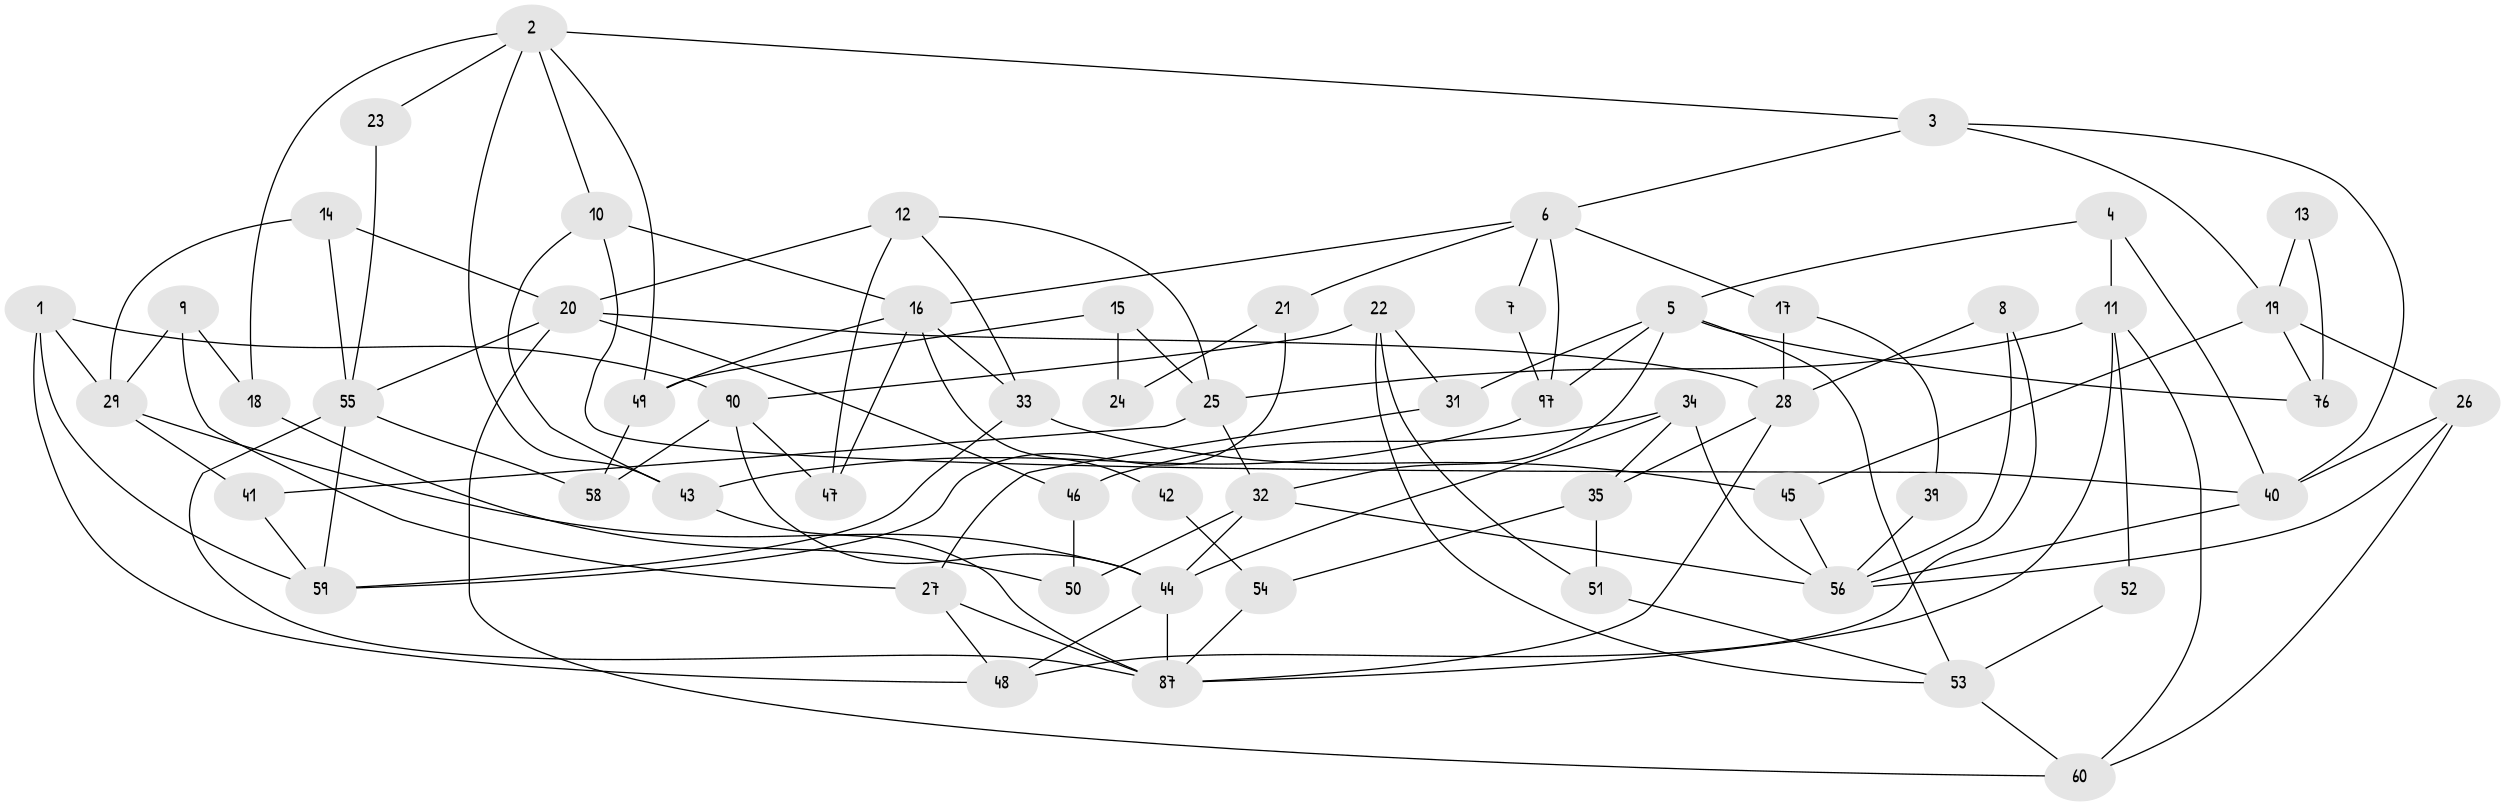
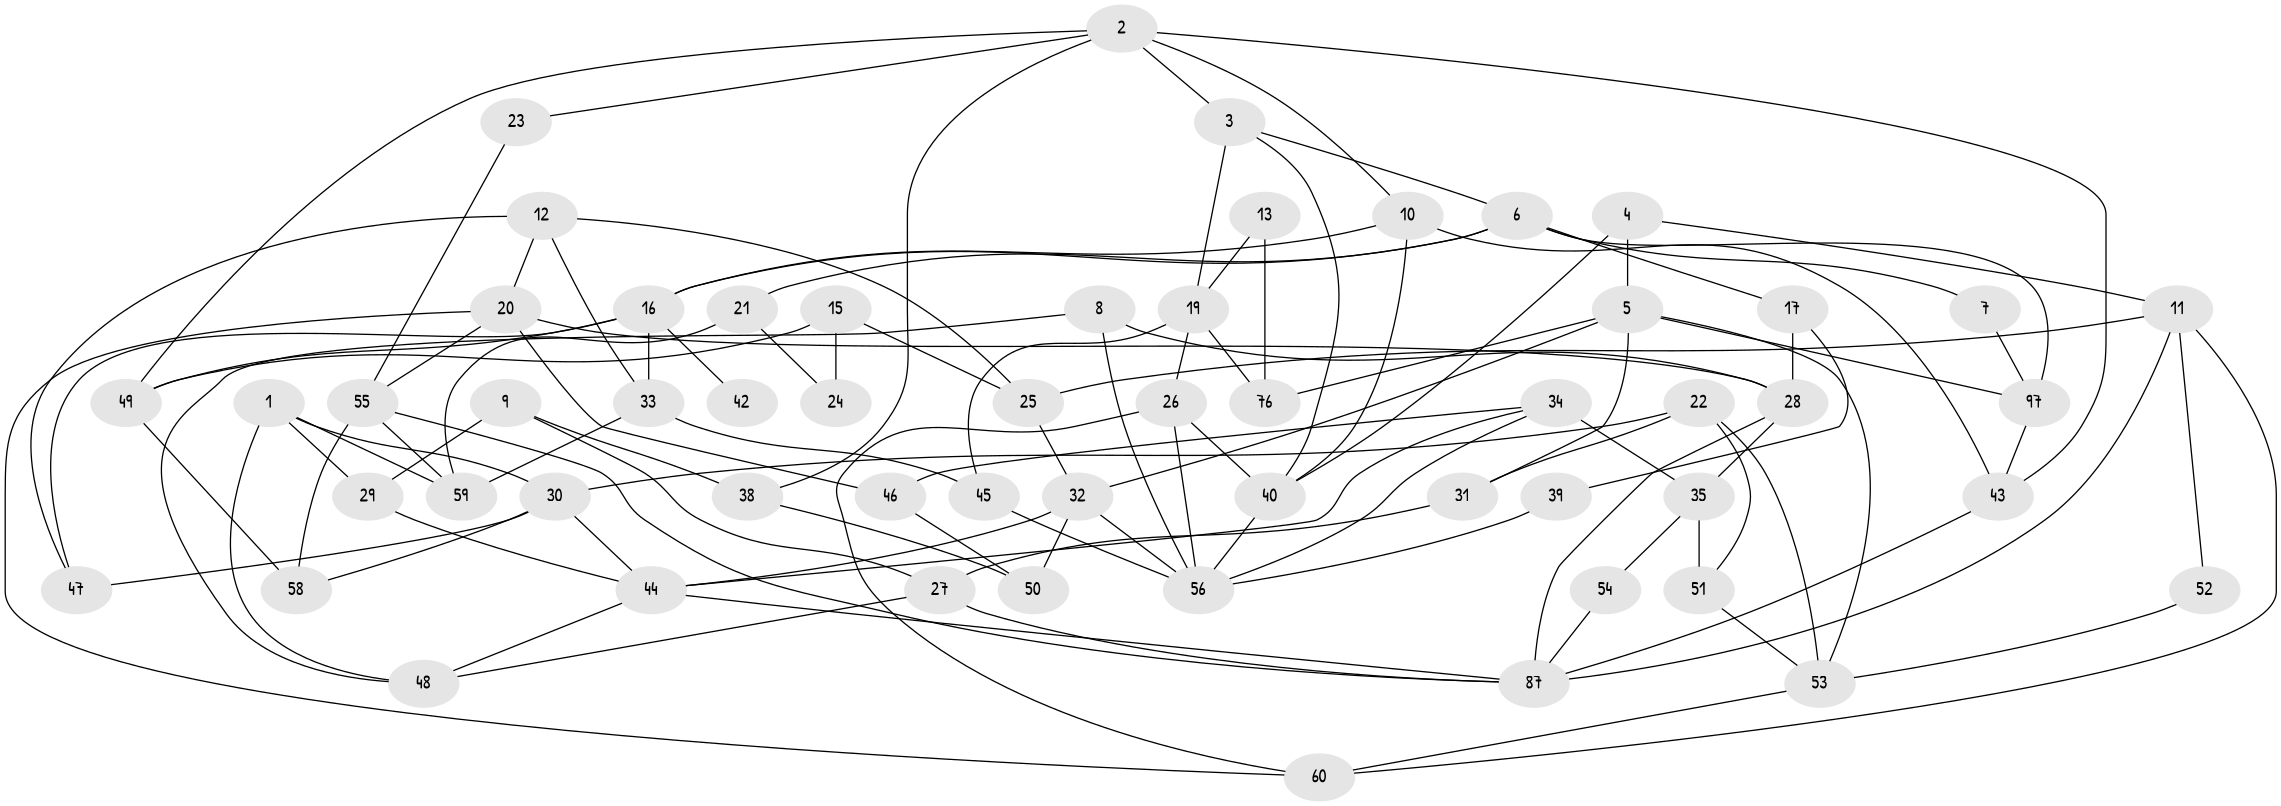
(326, 216) -> none
(255, 403) -> (747, 497)
(733, 403) -> (555, 497)
(250, 497) -> none
(1209, 538) -> none
